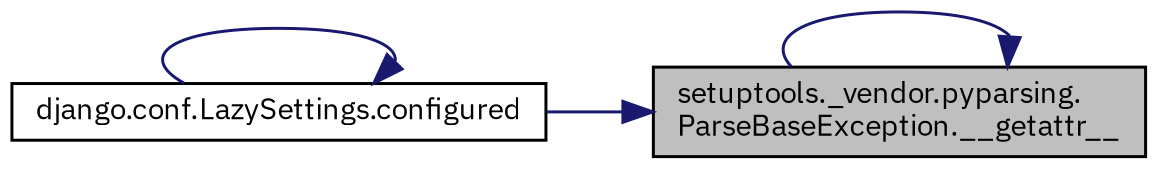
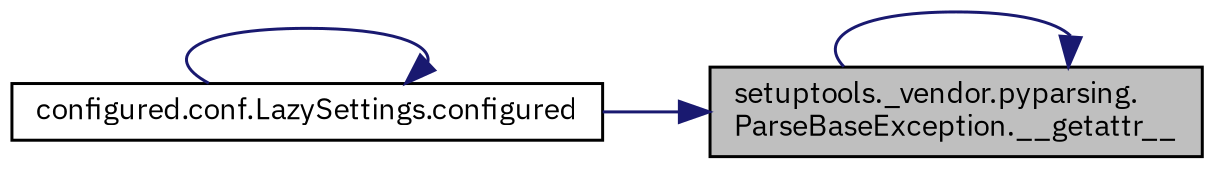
(279, 112) -> (307, 112)
